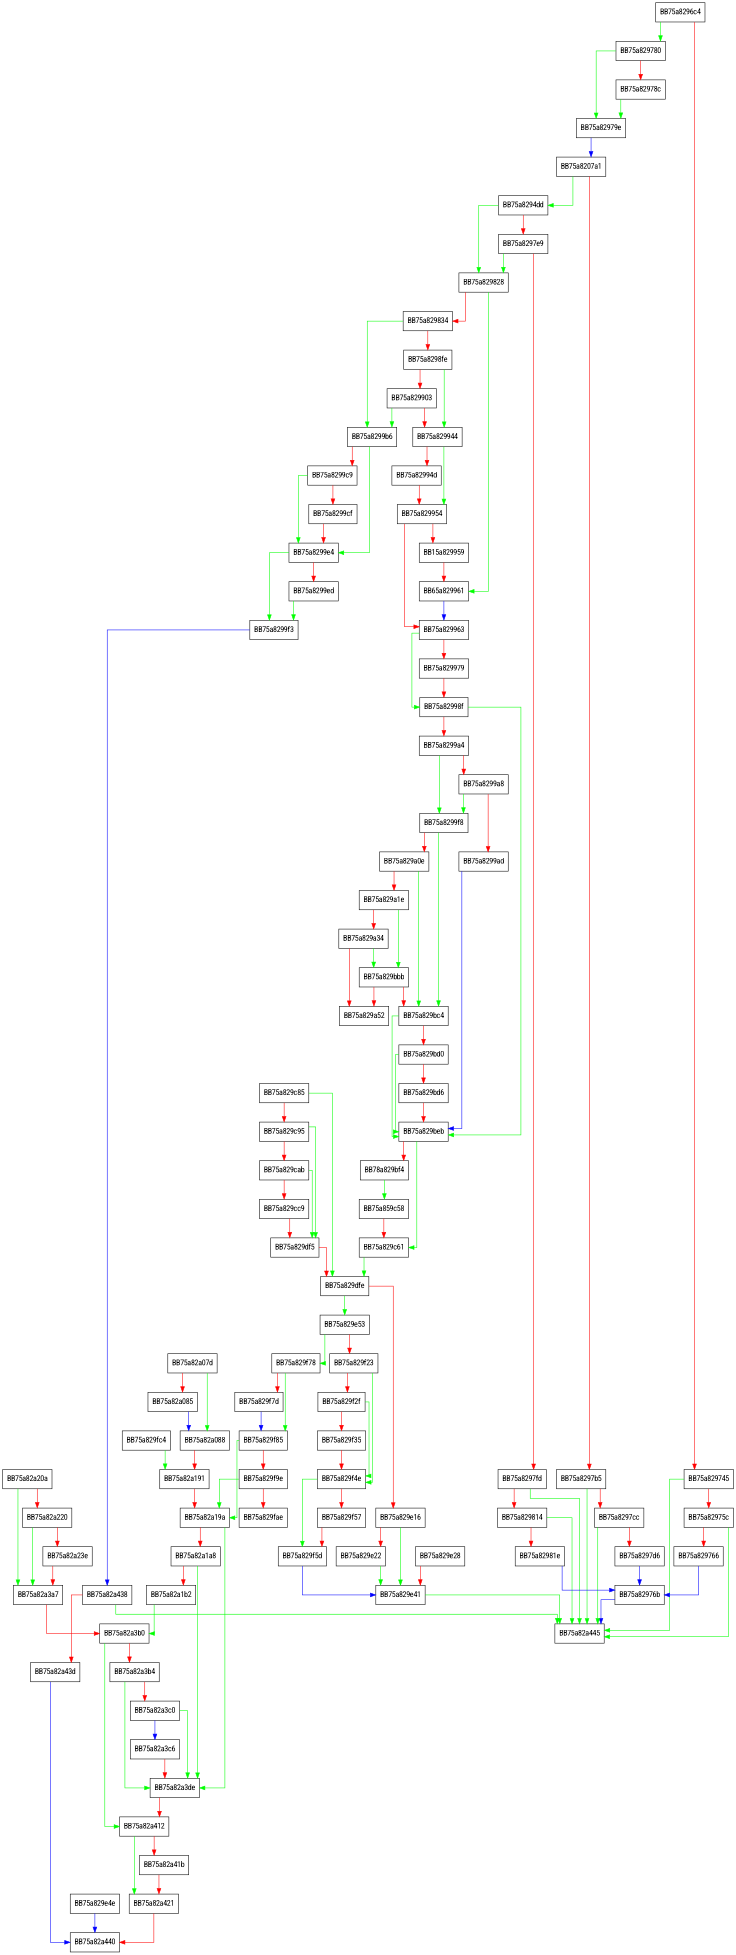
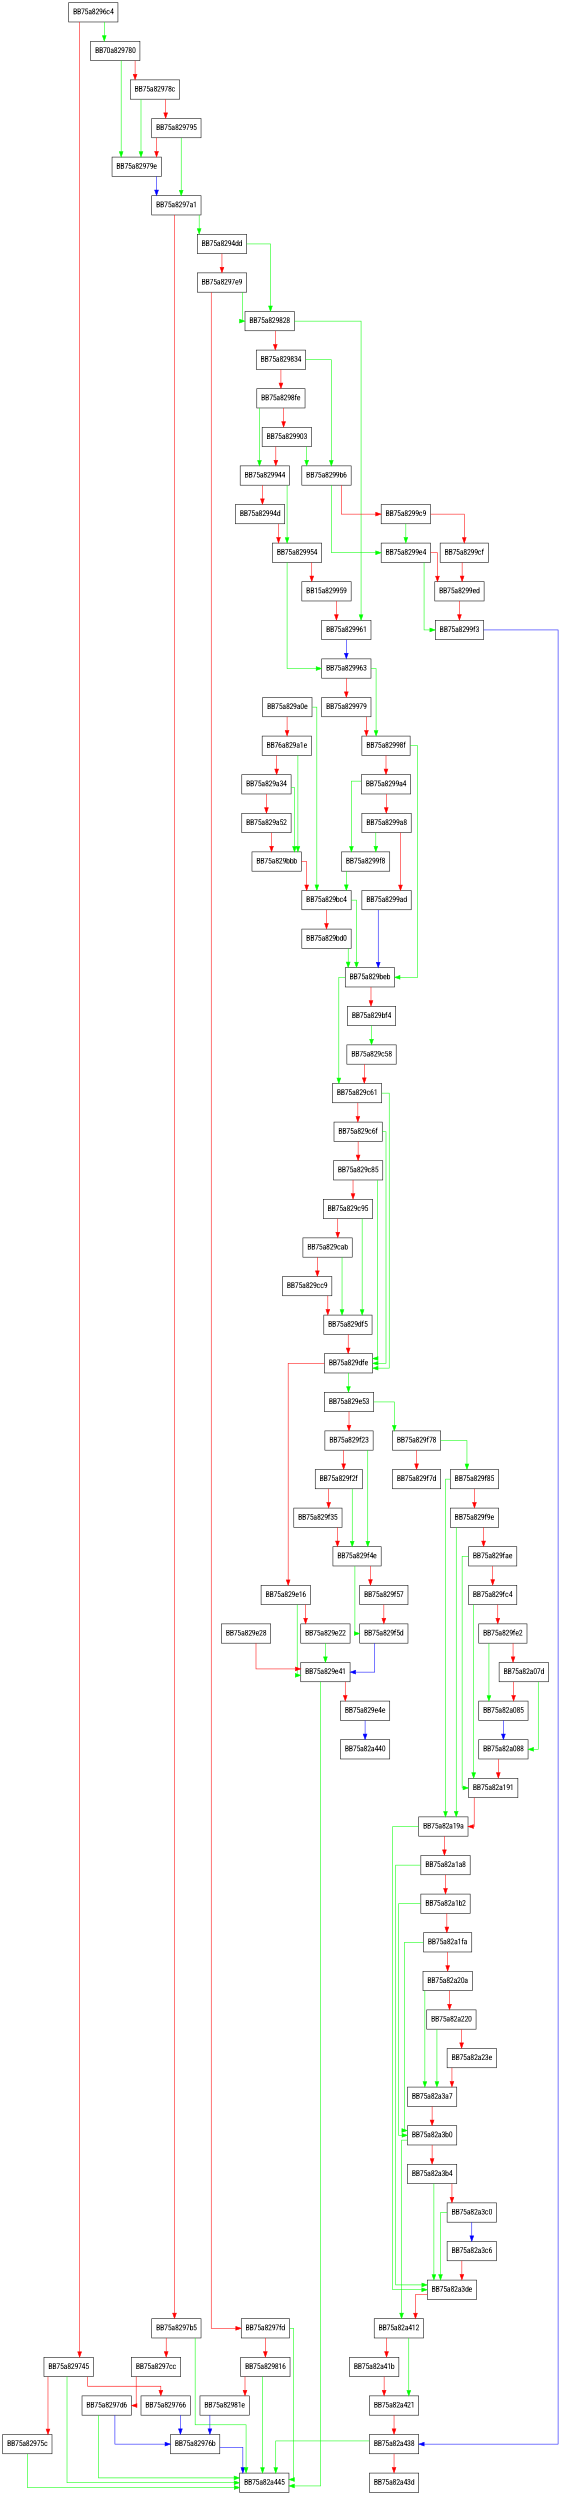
(641, 51) -> (115, 51)
none -> (176, 128)
(581, 167) -> (176, 205)
(324, 531) -> (462, 569)
(405, 580) -> (287, 630)
(444, 591) -> (346, 630)
(294, 608) -> (459, 608)
(424, 839) -> none
(384, 900) -> (287, 746)
(374, 994) -> (272, 839)
(424, 1093) -> none
none -> (358, 1132)
(384, 1170) -> (372, 1016)
(384, 1209) -> (372, 1055)
(261, 1418) -> none
(522, 1518) -> (265, 2367)
(704, 1534) -> (122, 2386)
none -> (493, 1573)
(598, 1573) -> (135, 2478)
none -> (503, 1634)
none -> (462, 1669)
none -> (345, 1689)
(50, 1819) -> none
(154, 1942) -> (394, 2422)
none -> (448, 1942)
